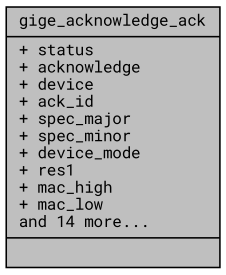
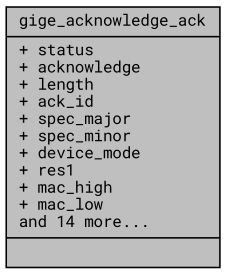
(57, 85) -> (57, 85)
